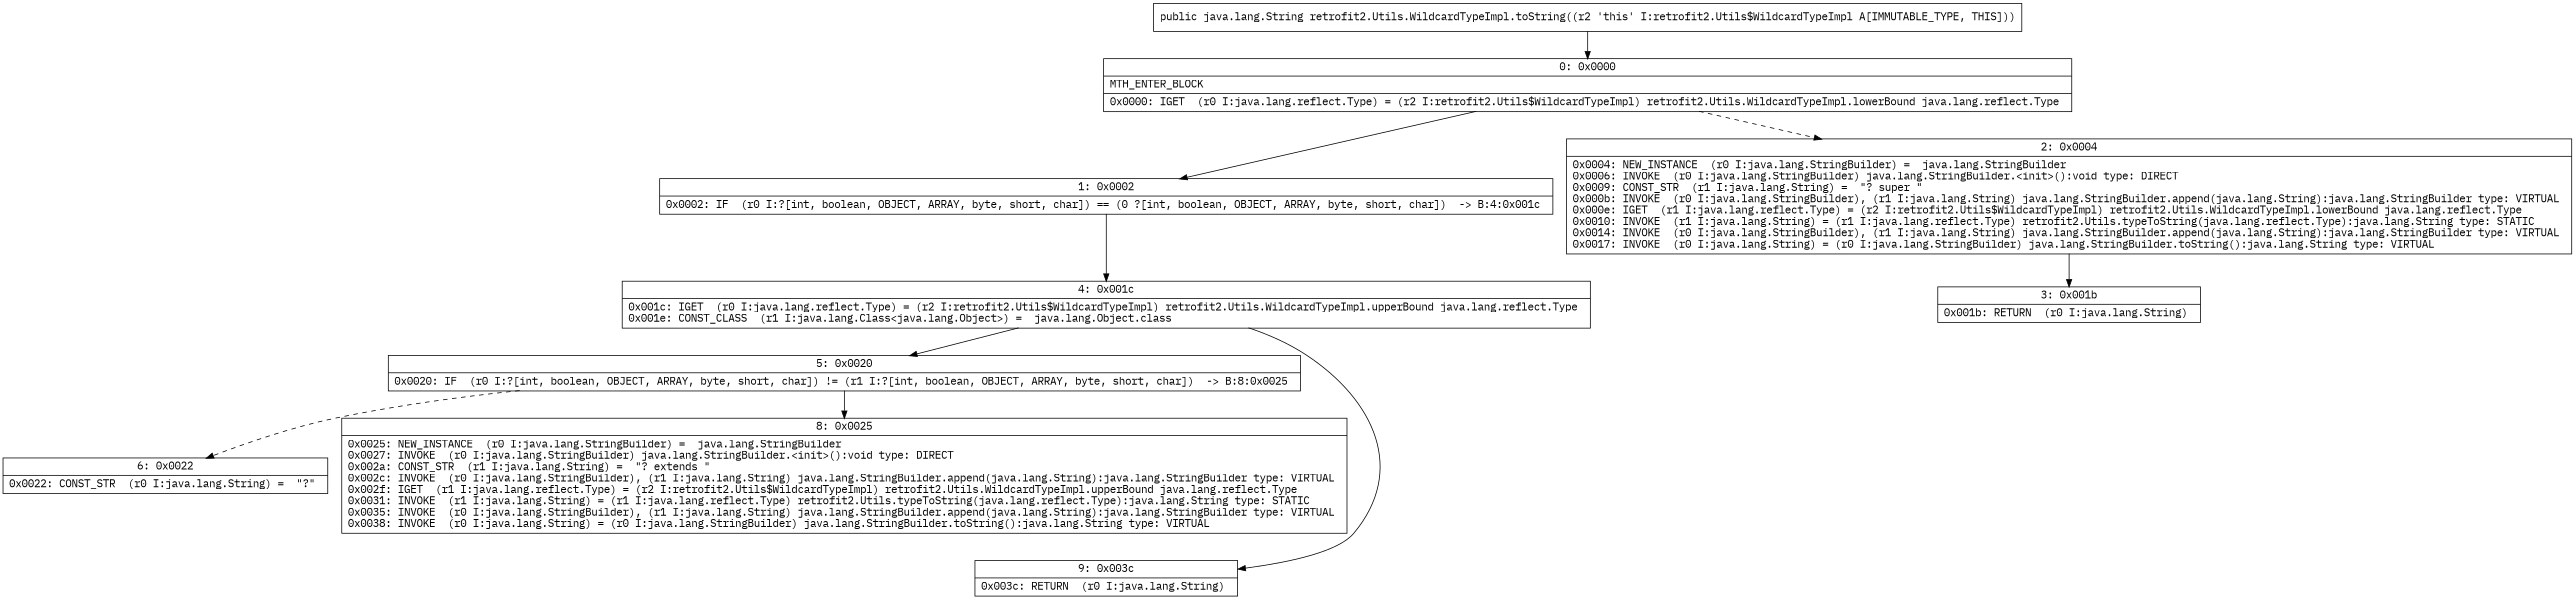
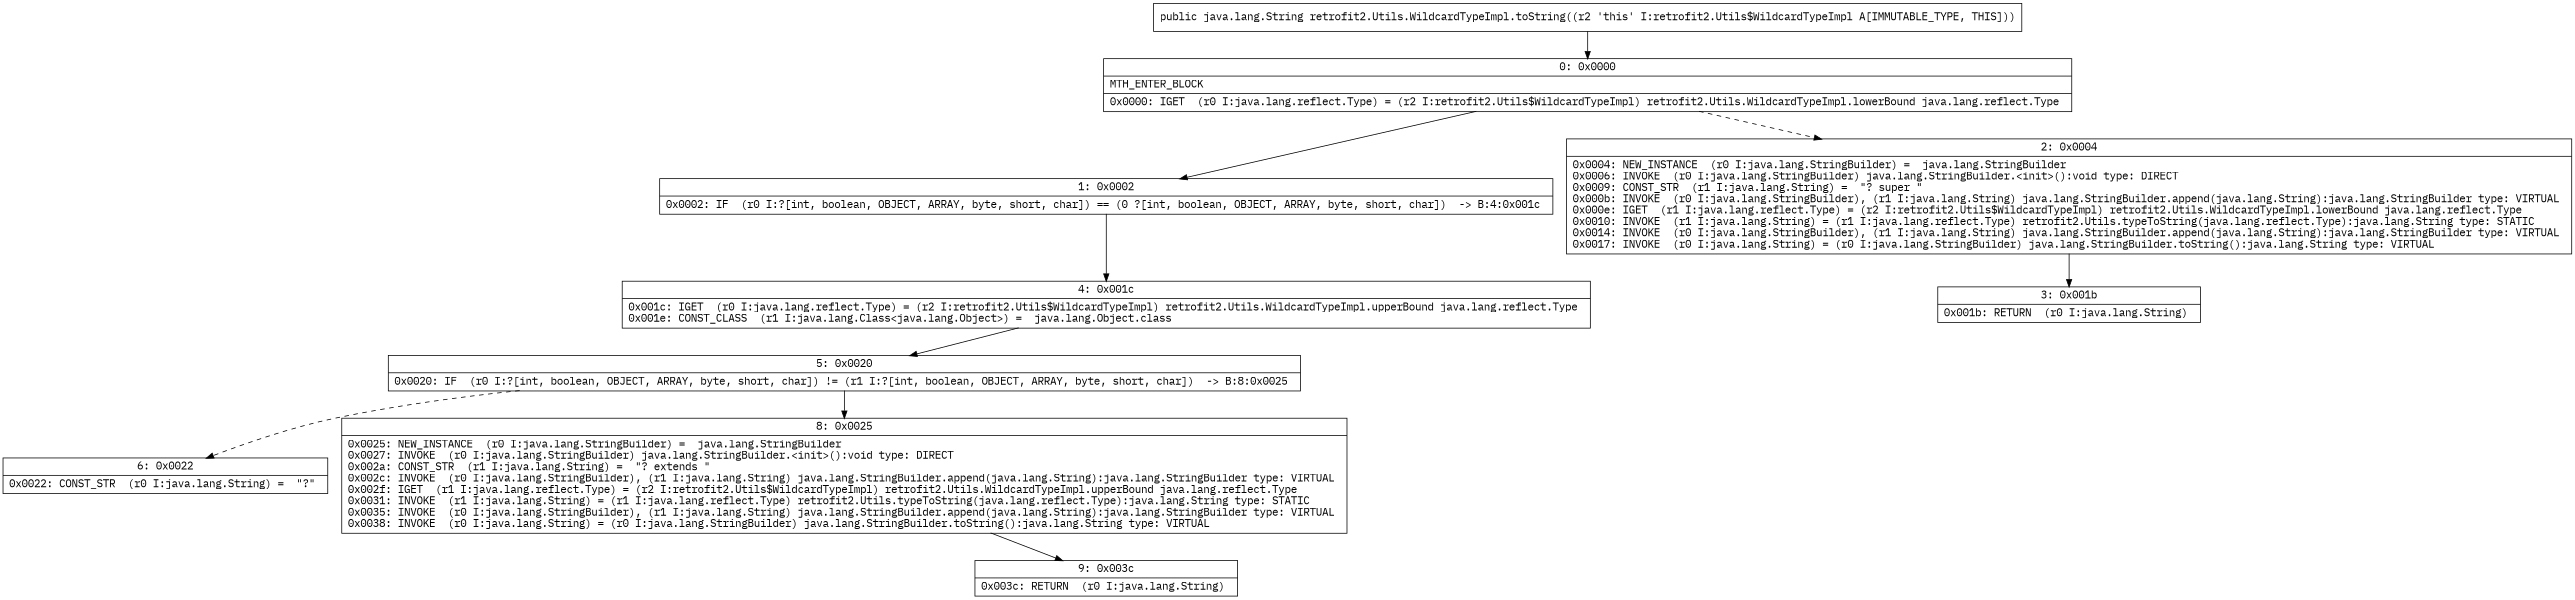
(1380, 459) -> (1023, 545)
